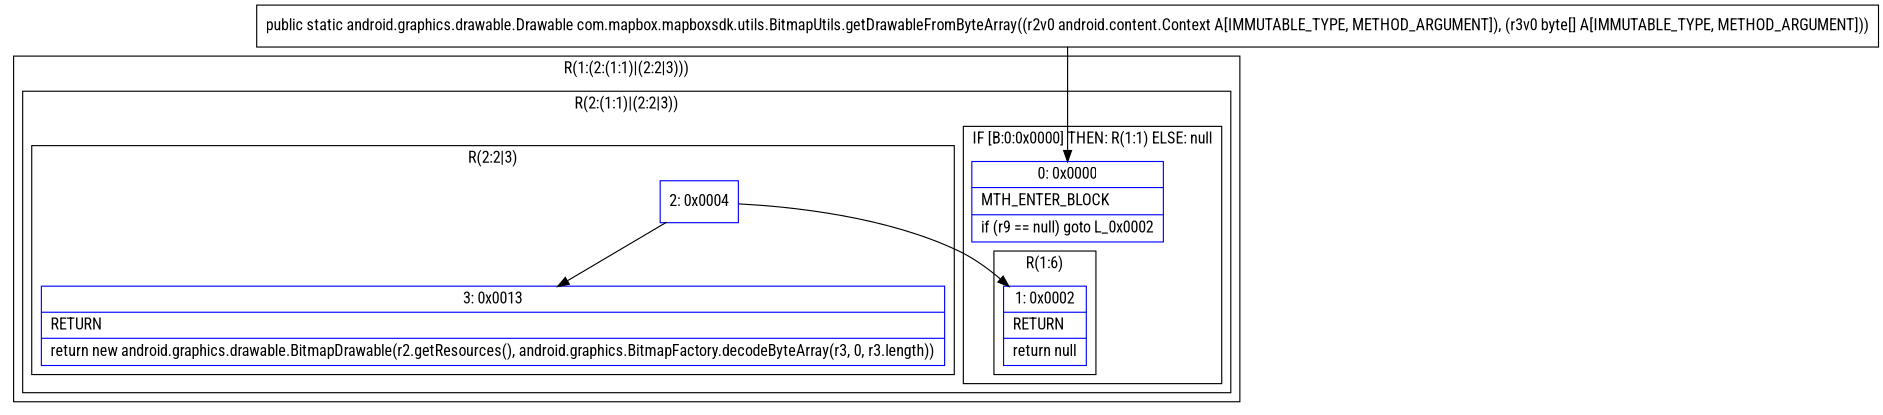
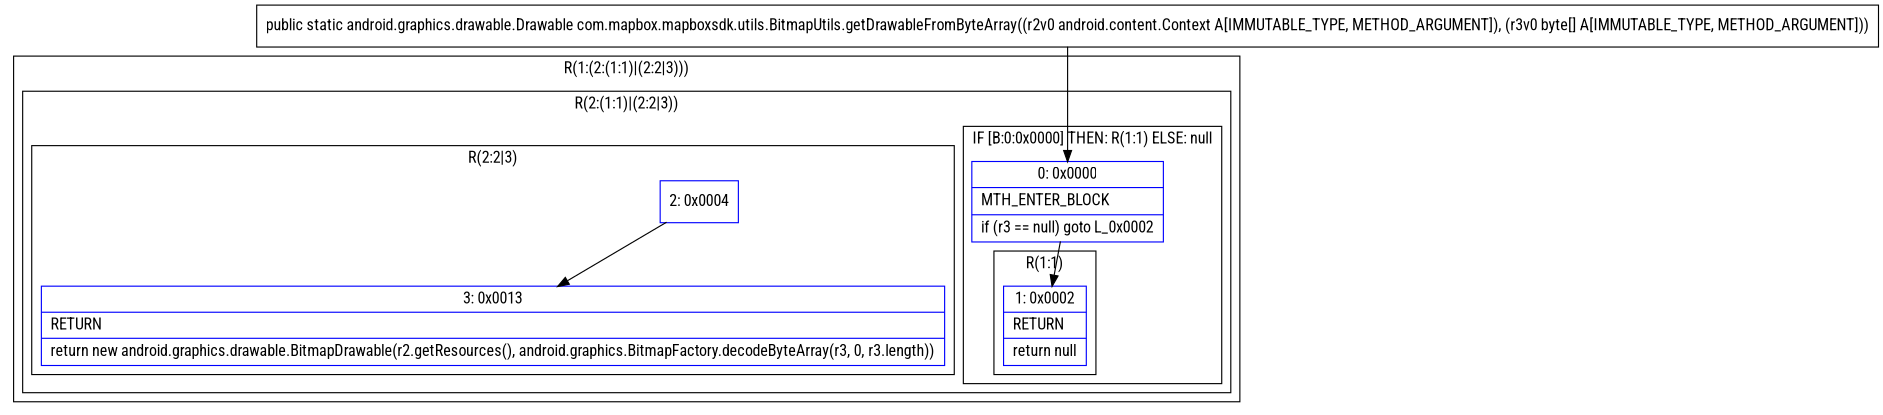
(875, 223) -> (1057, 258)
(1068, 228) -> (1068, 228)
(1045, 264) -> (1045, 264)
